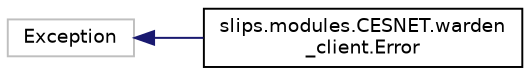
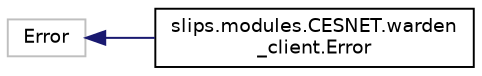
(71, 38) -> (47, 38)
